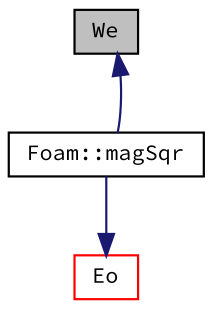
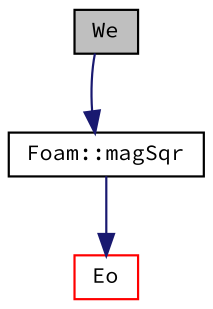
(121, 104) -> (92, 82)
